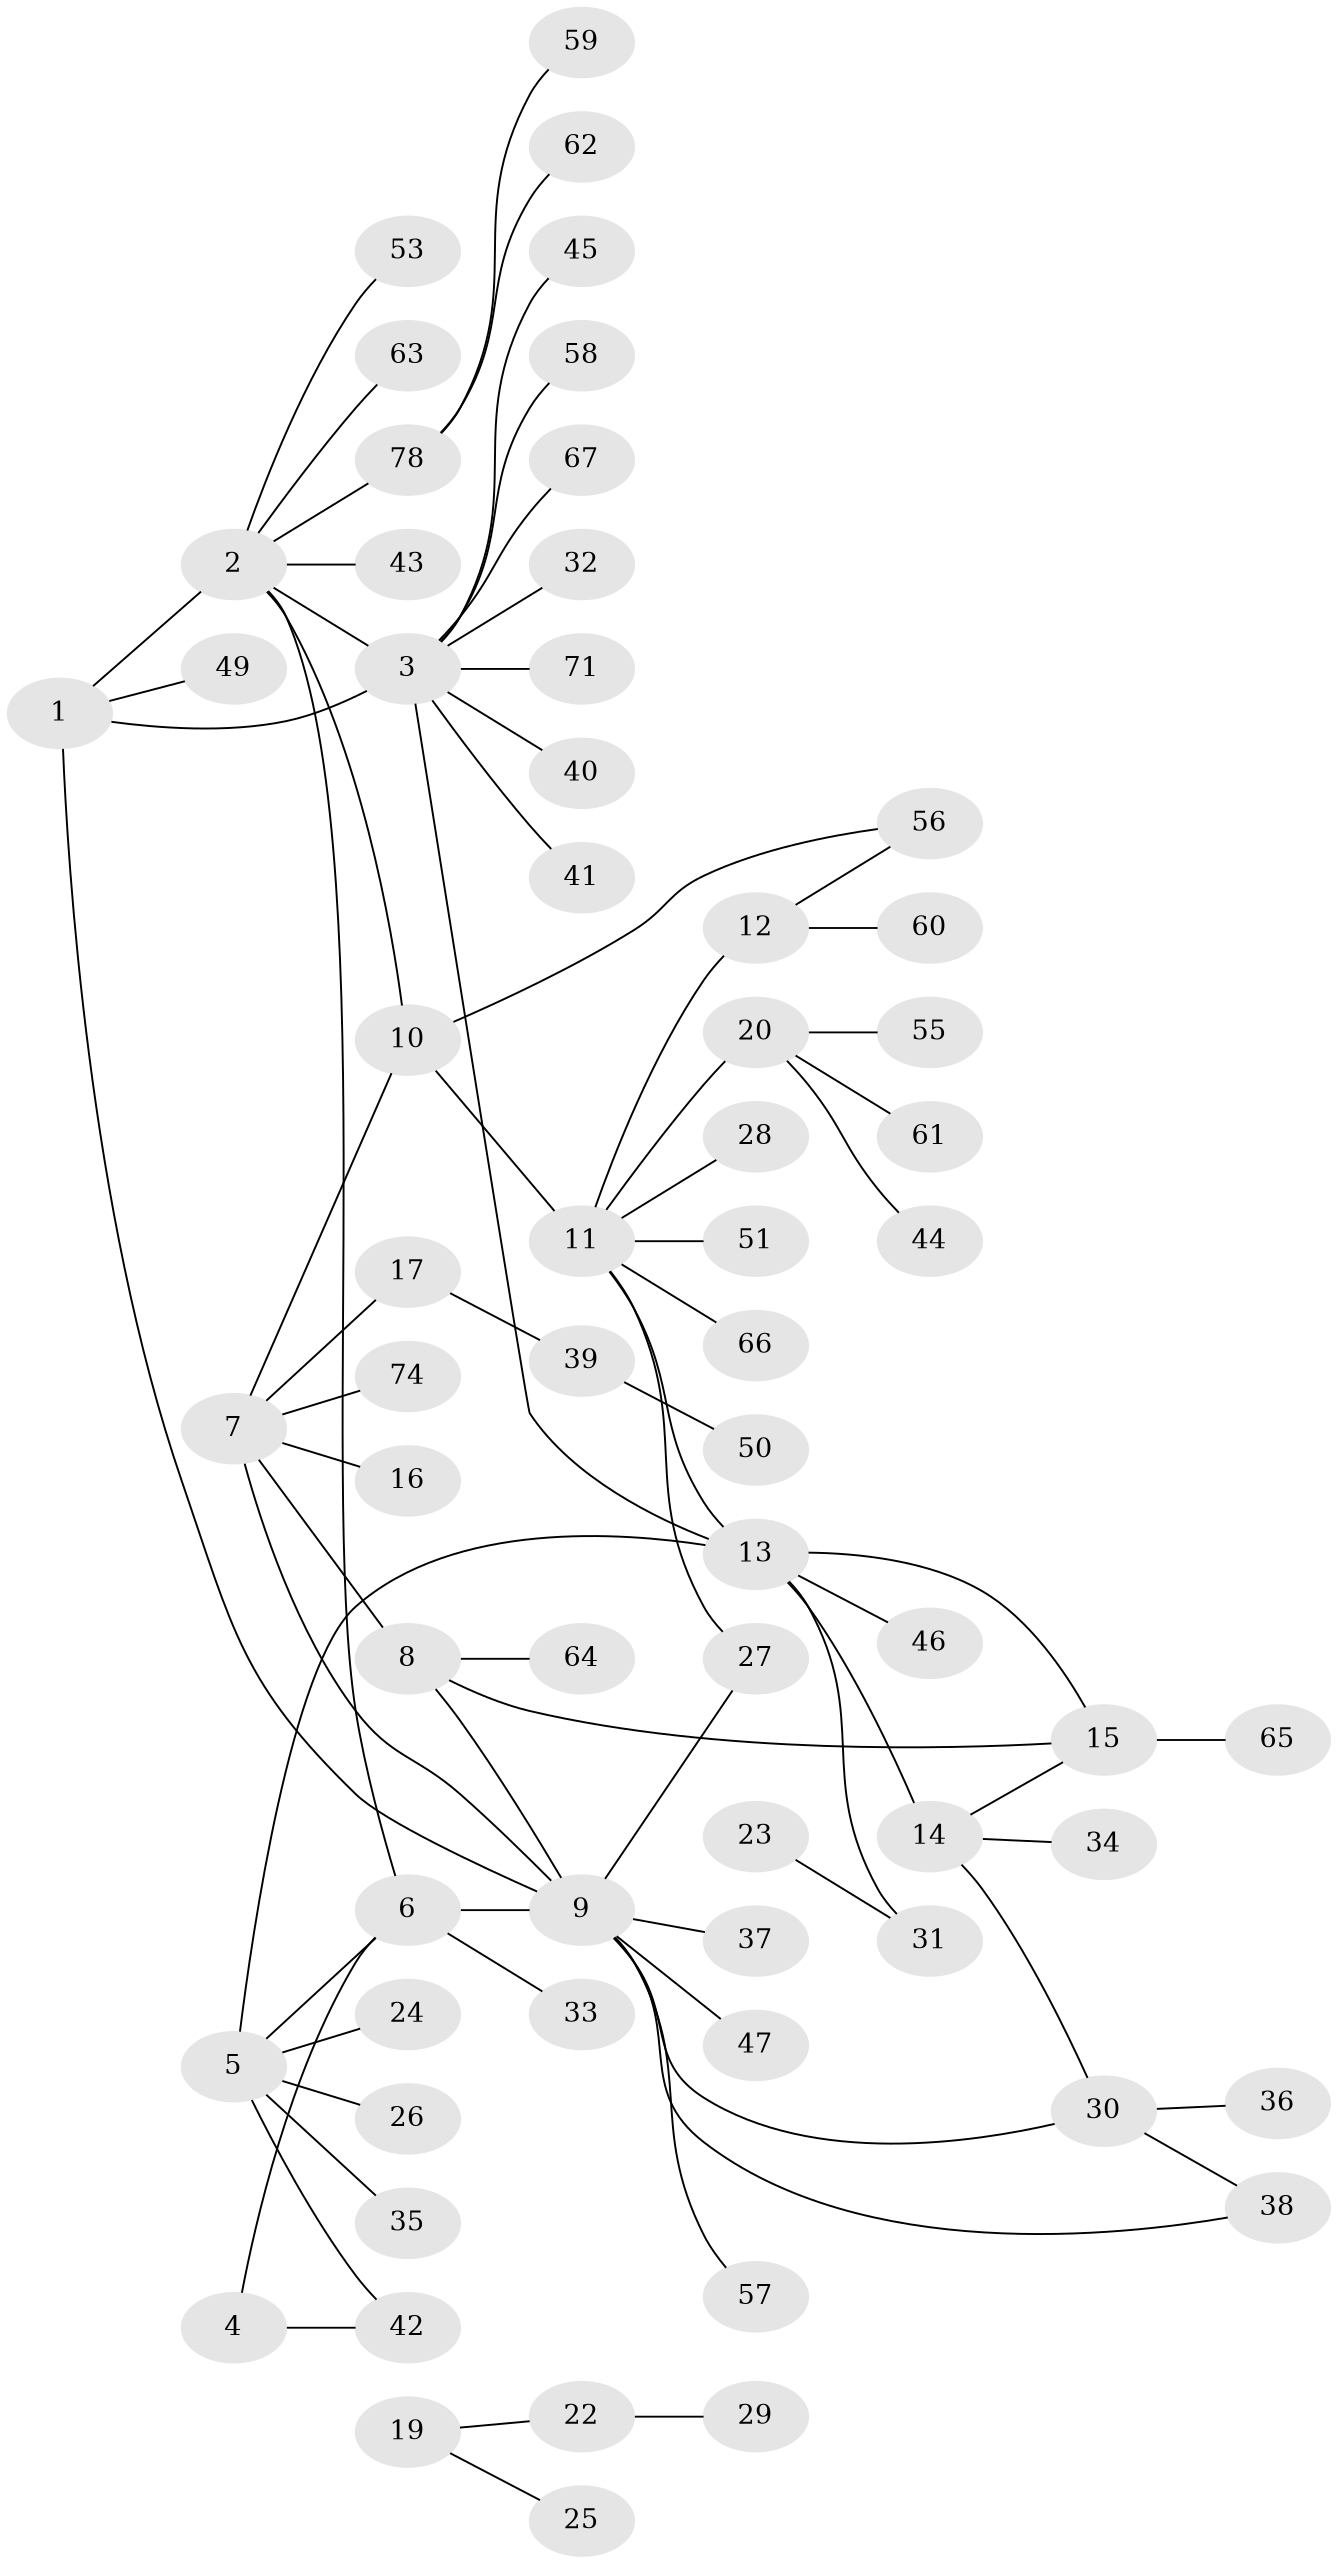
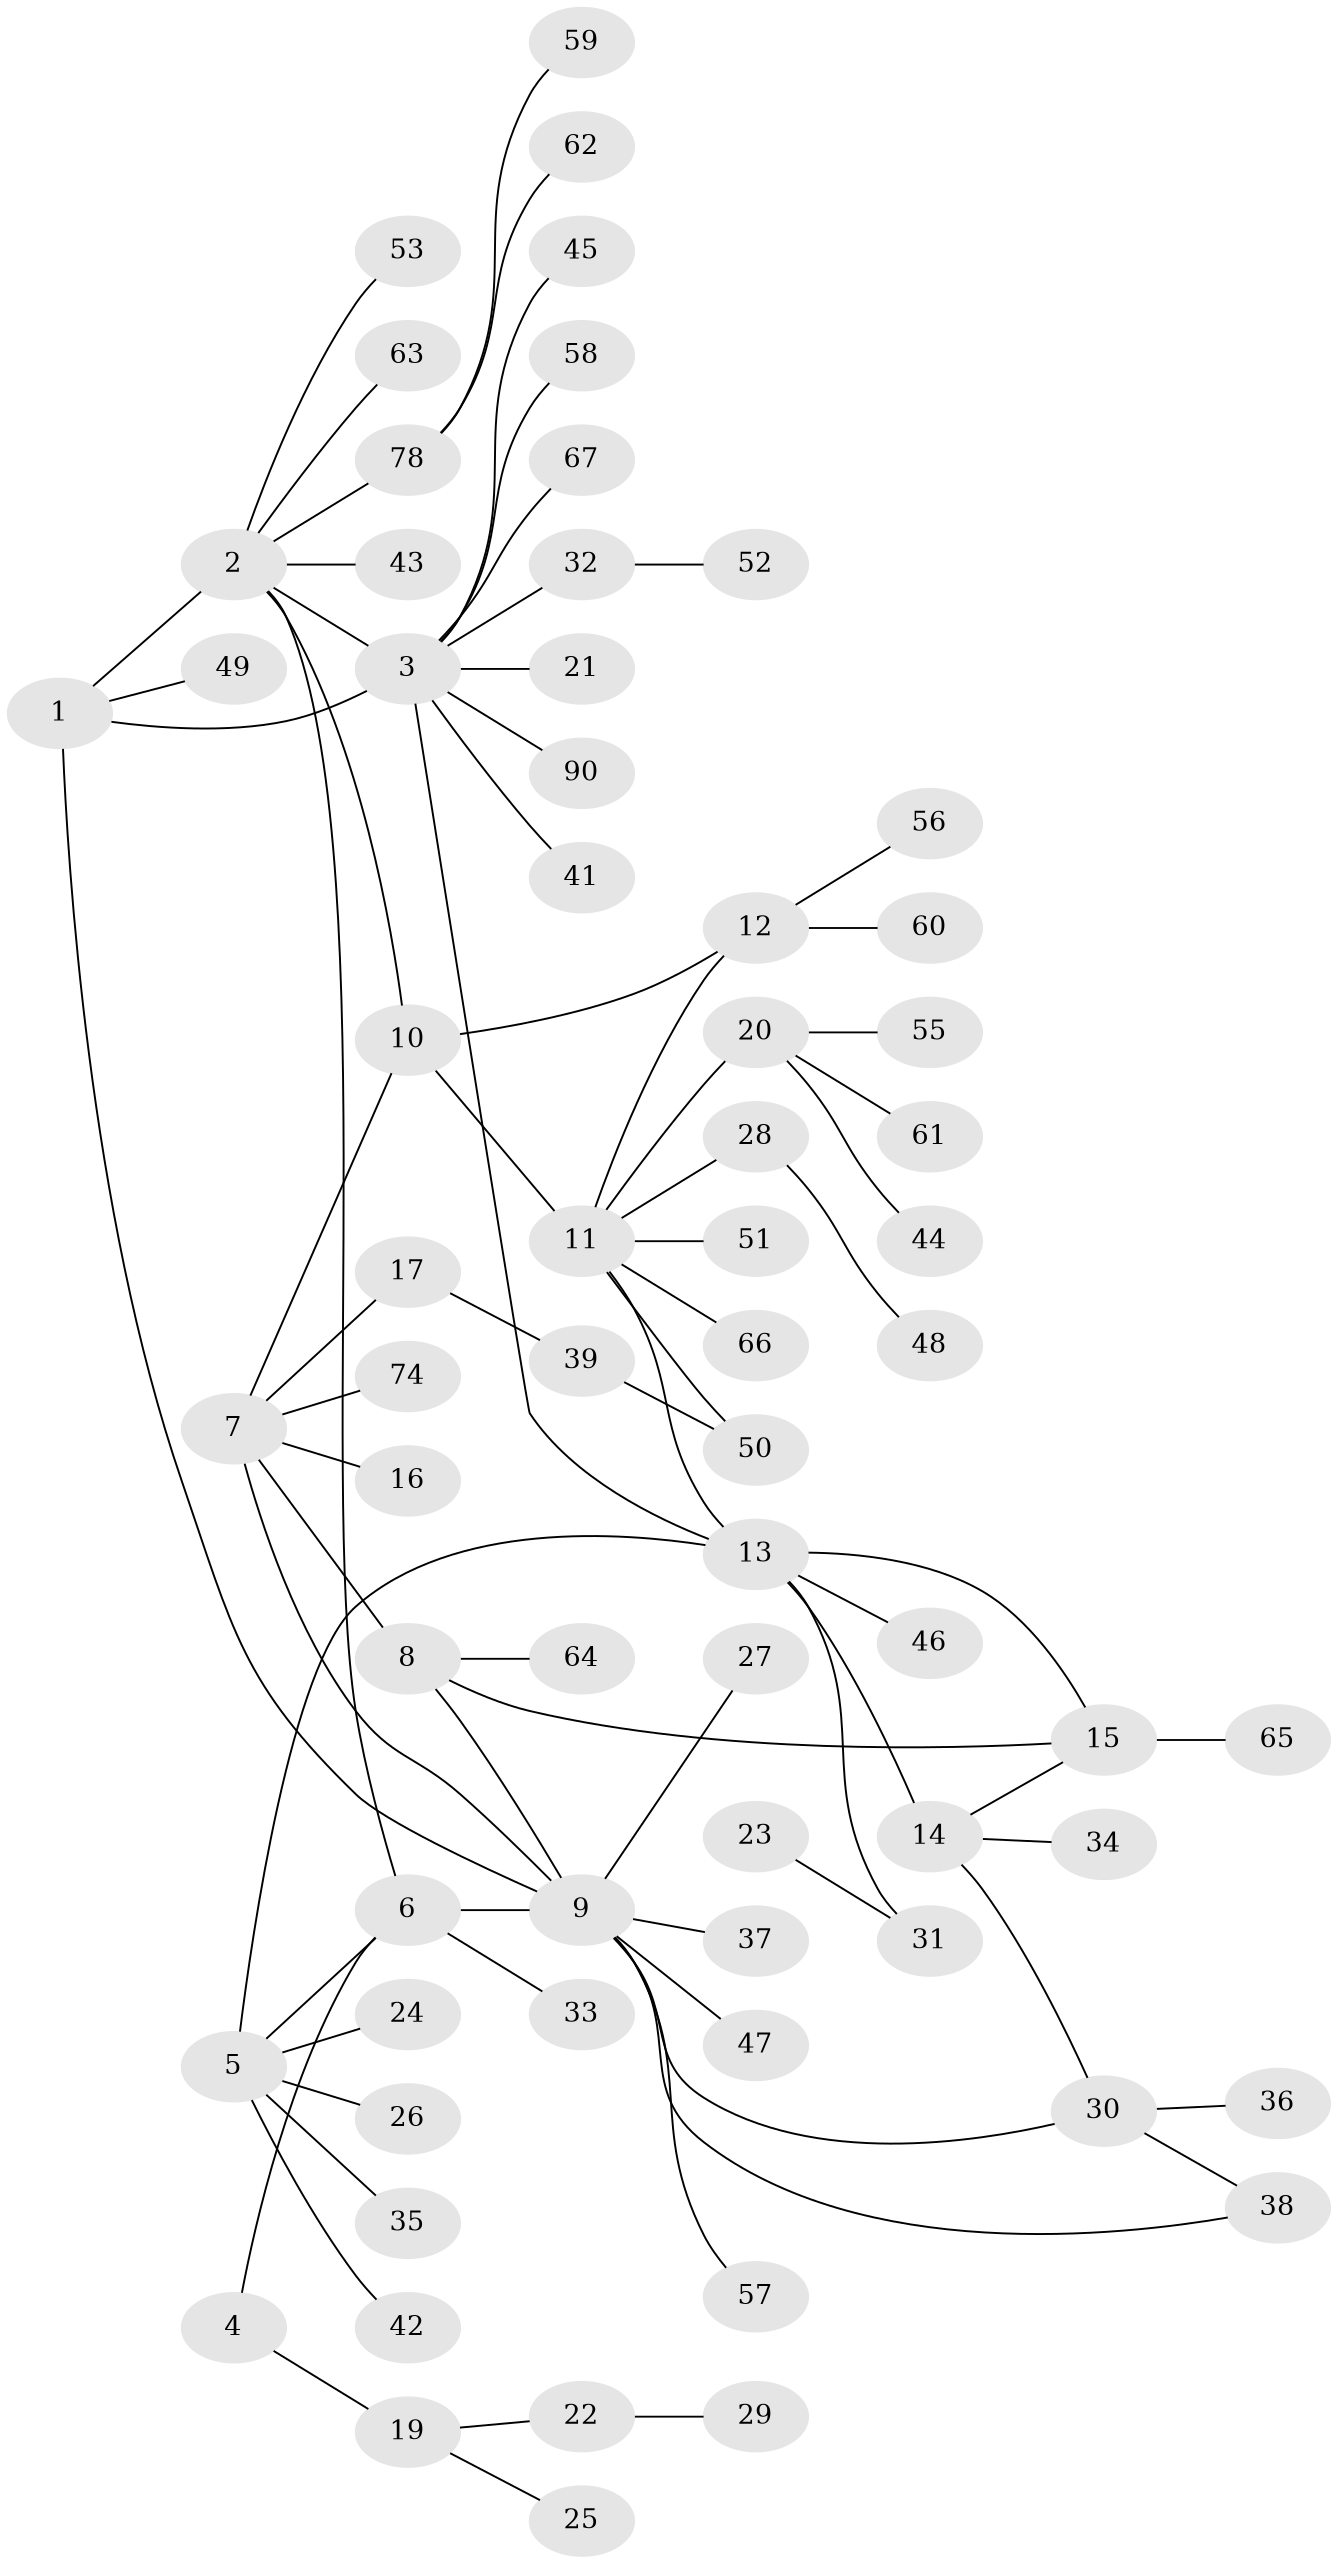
none -> (756, 565)
(582, 669) -> (582, 669)
(582, 773) -> (582, 773)
(660, 909) -> (593, 1007)
none -> (930, 1346)
(666, 1452) -> (664, 1348)
(321, 2328) -> (321, 2380)
